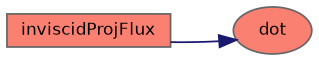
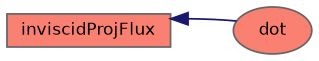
(195, 42) -> (212, 19)
